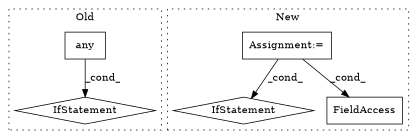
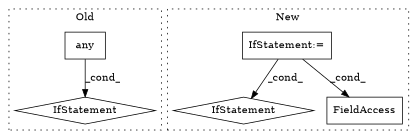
(287, 46) -> (287, 46)
